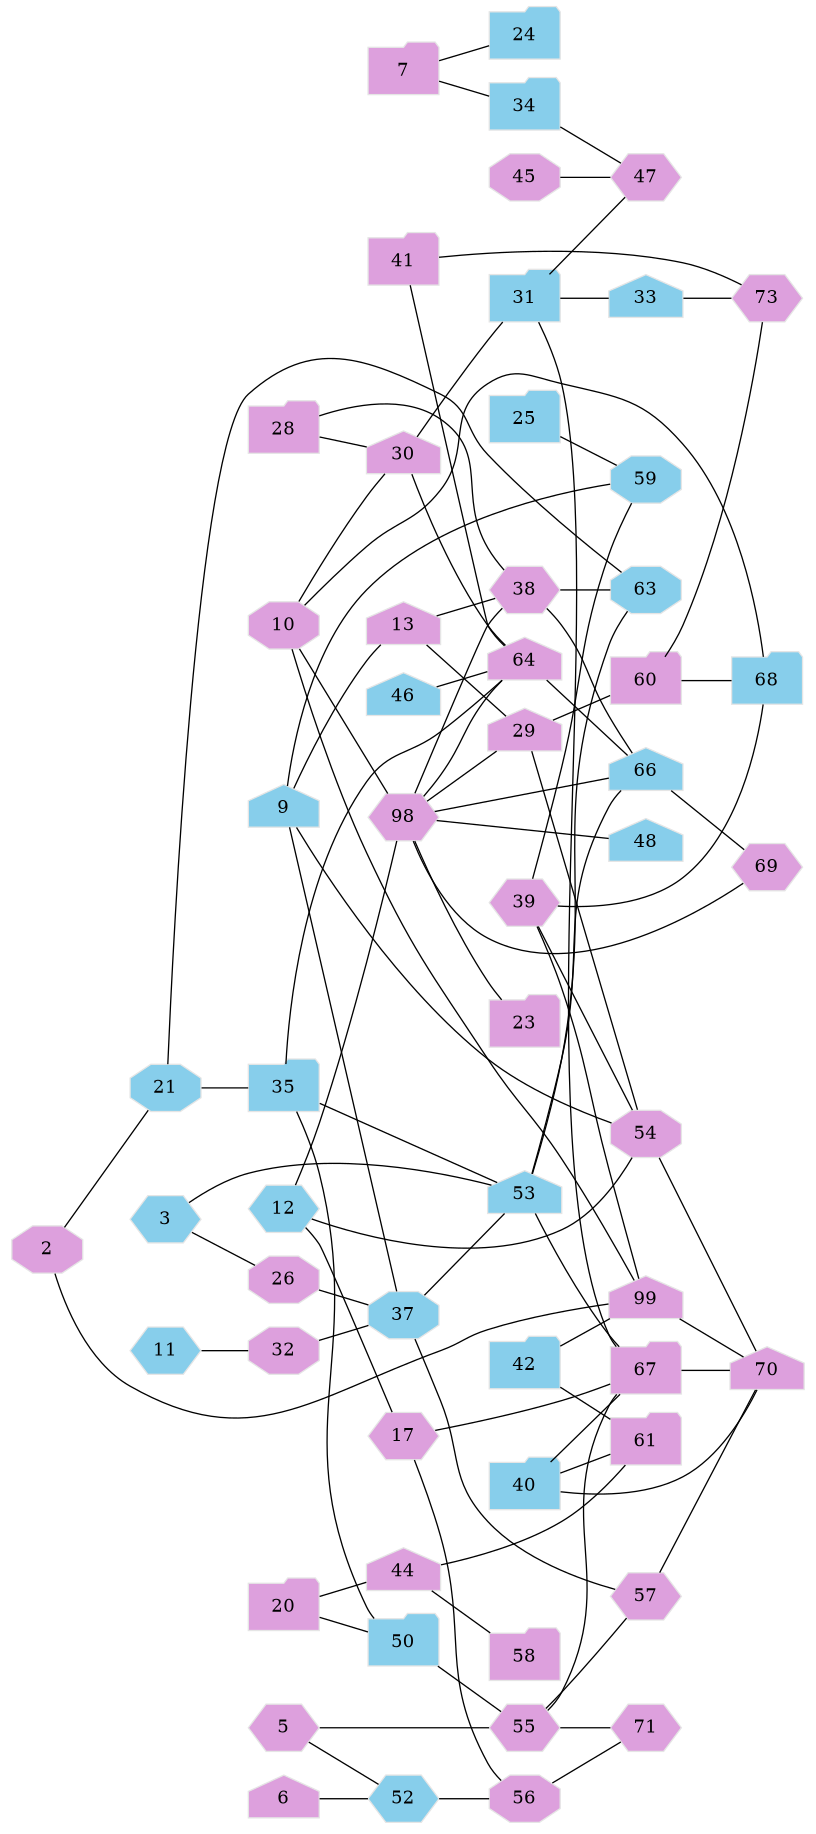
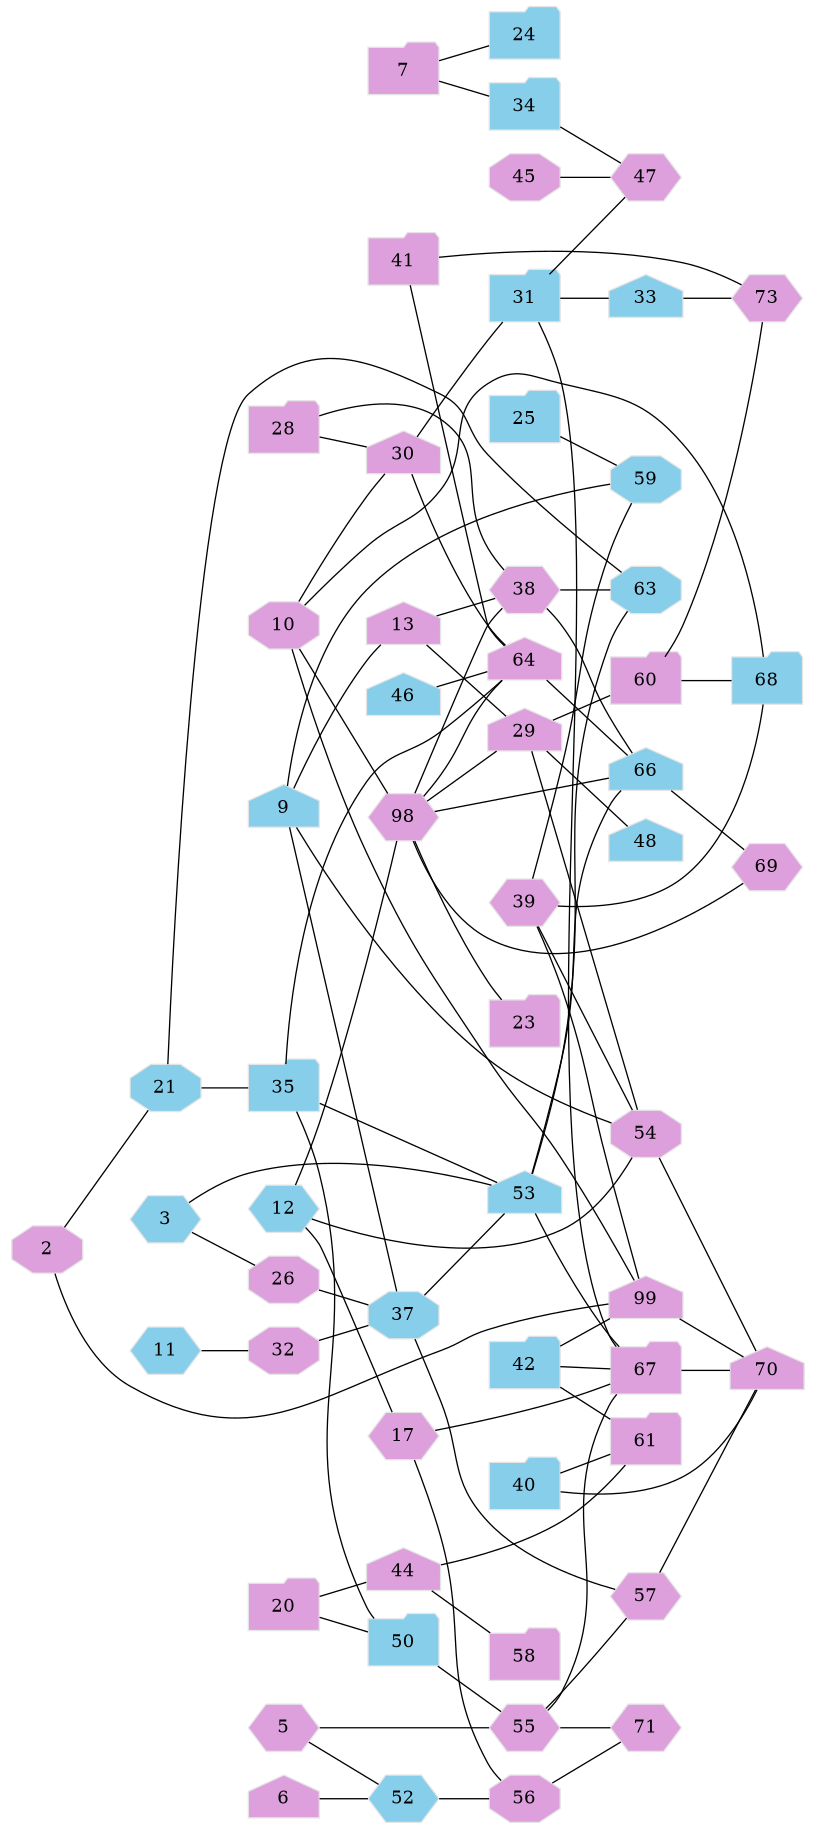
(523, 830) -> (589, 791)
(585, 1428) -> (585, 1368)
